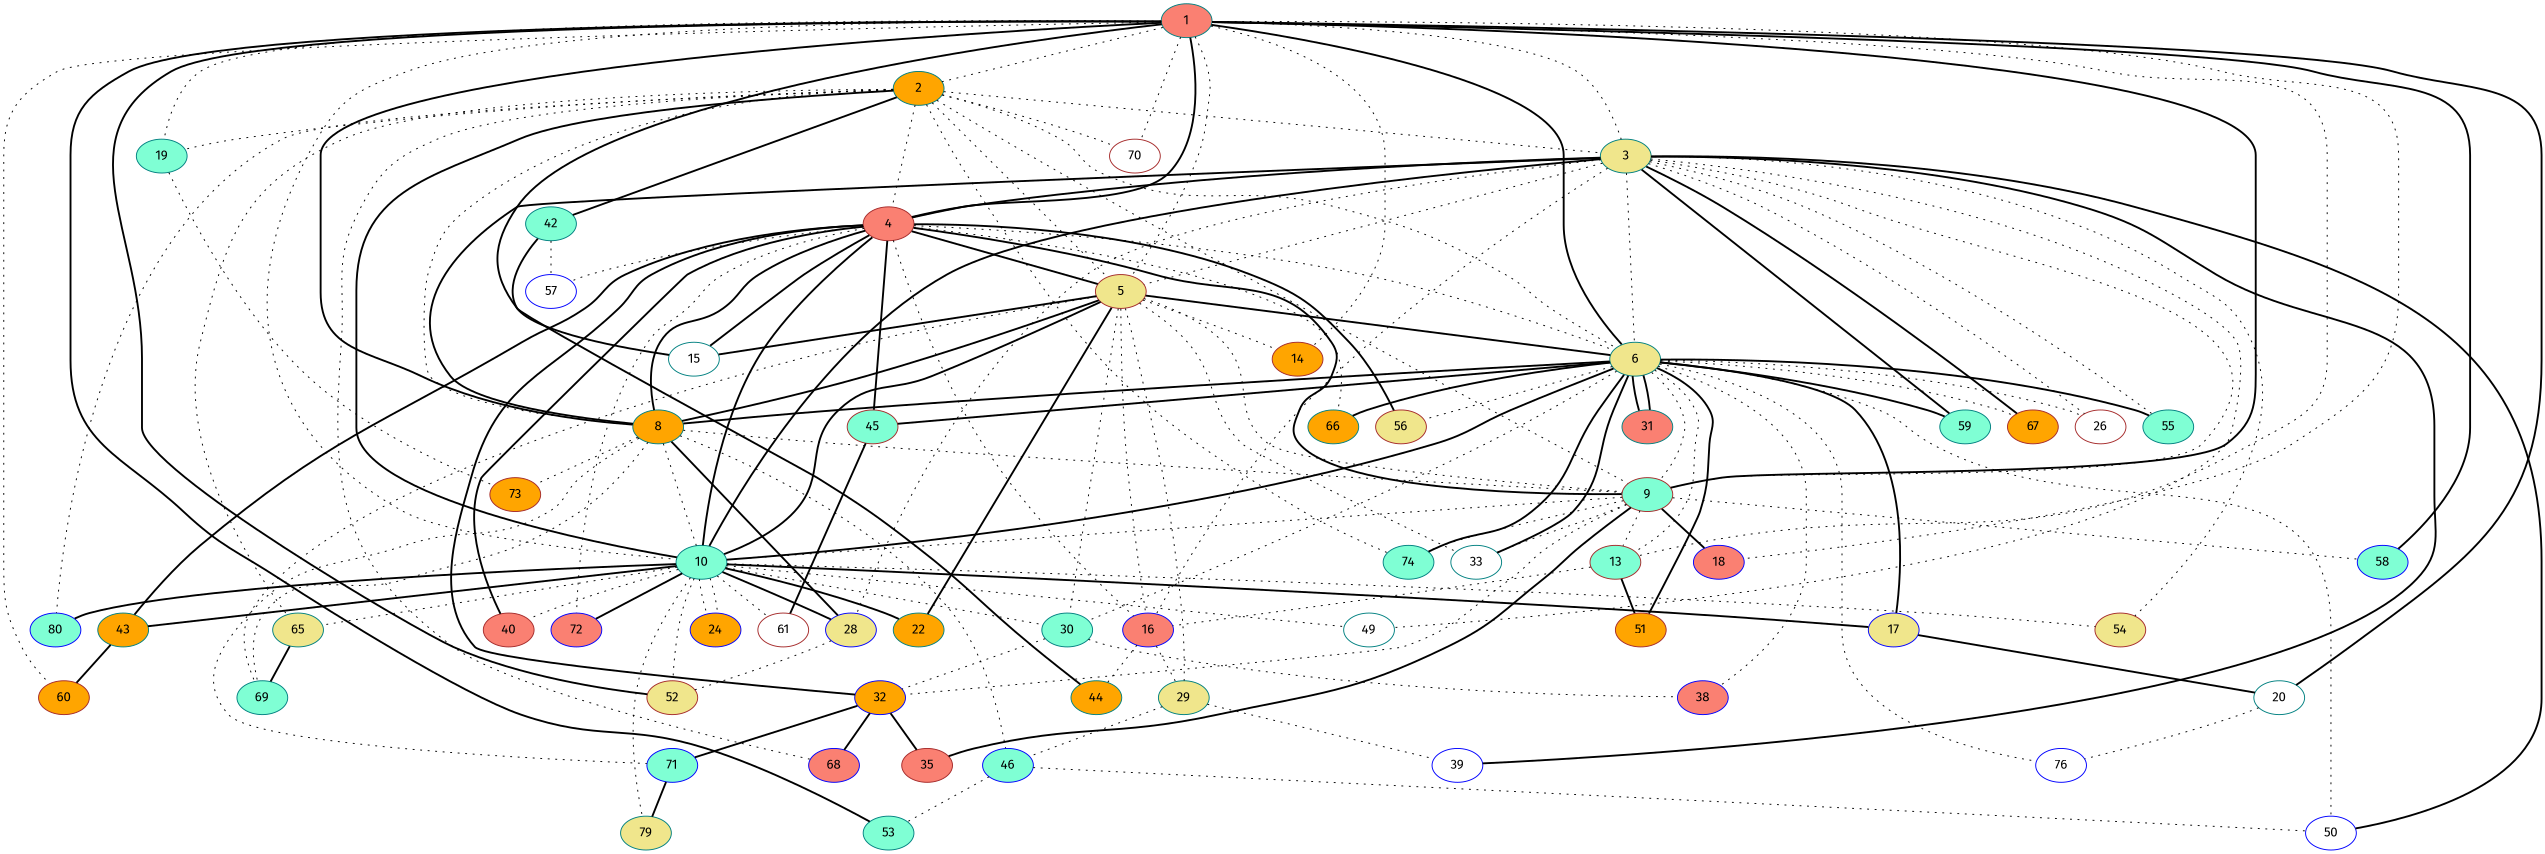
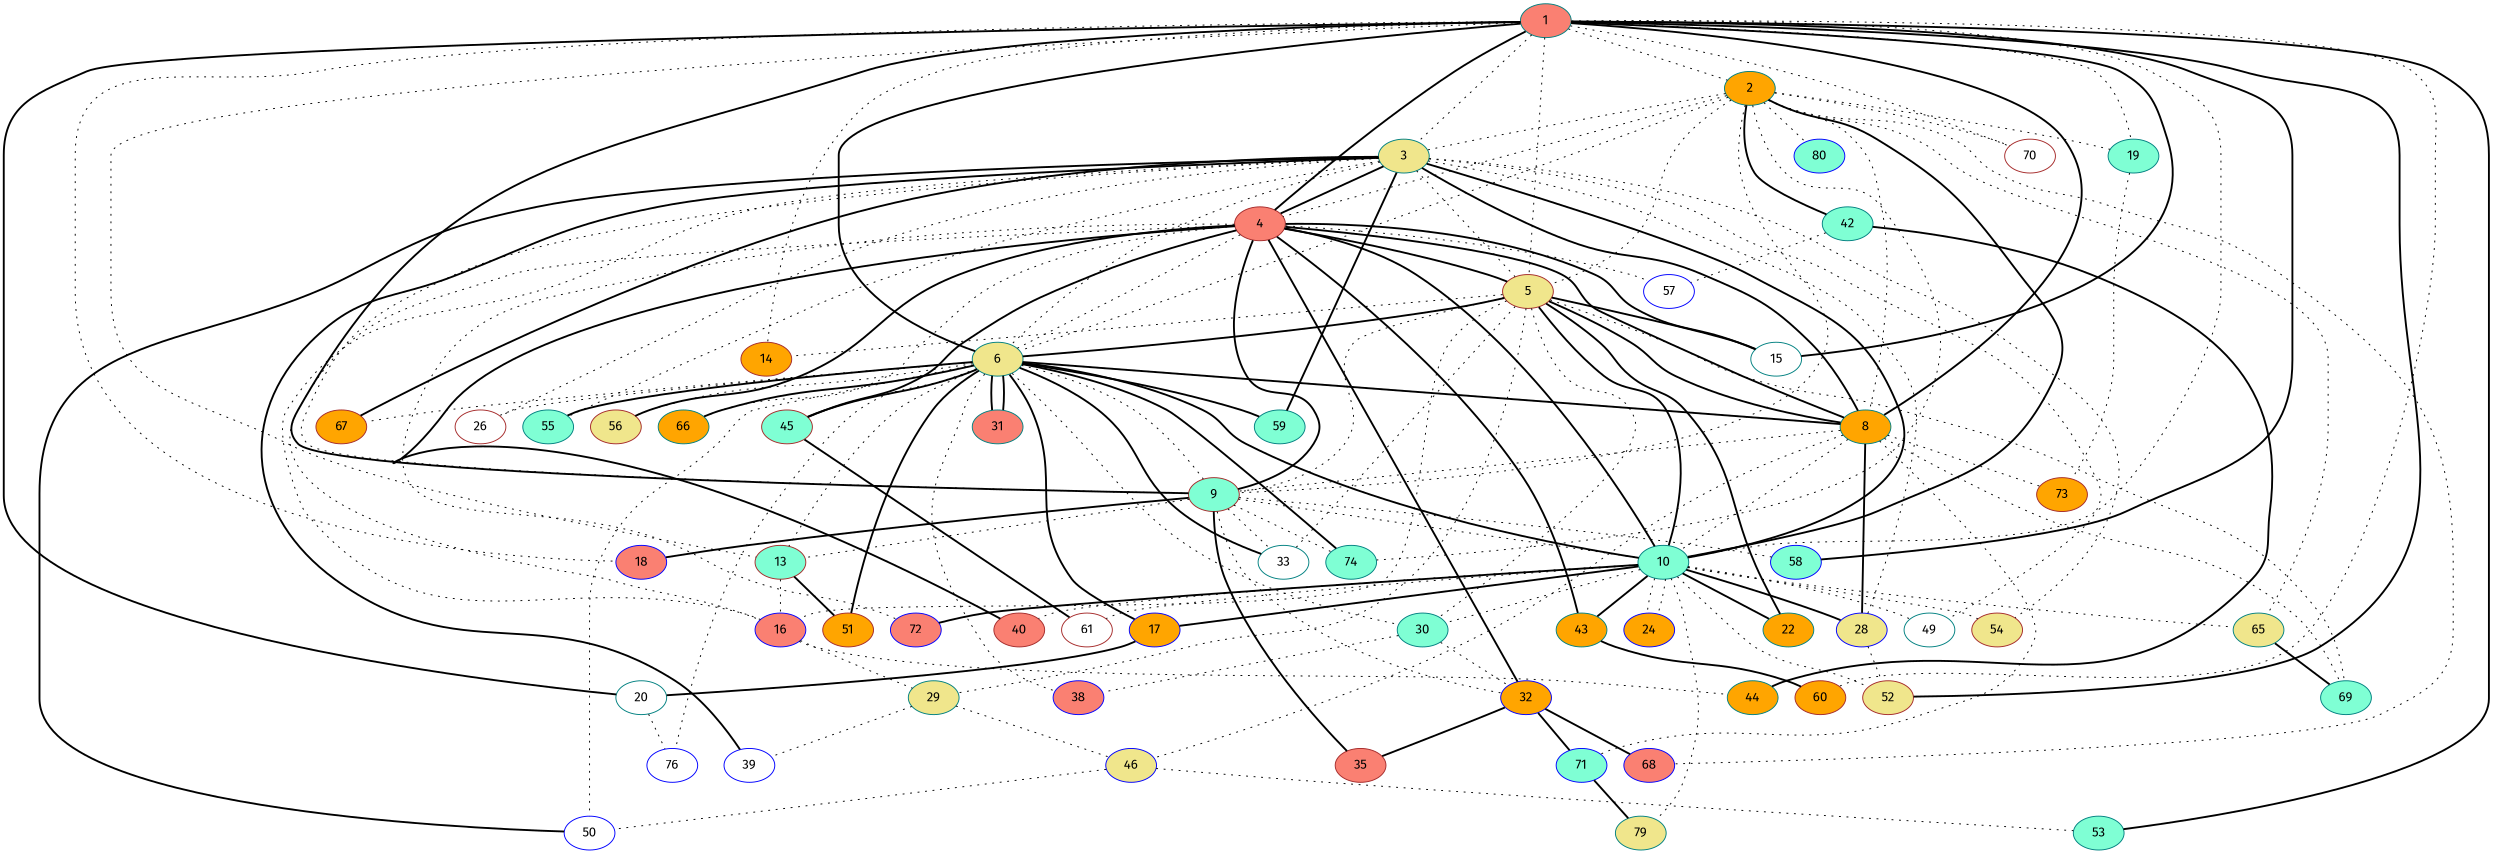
(464, 574) -> none
(1894, 630) -> (1155, 630)
(1008, 765) -> (1131, 765)
